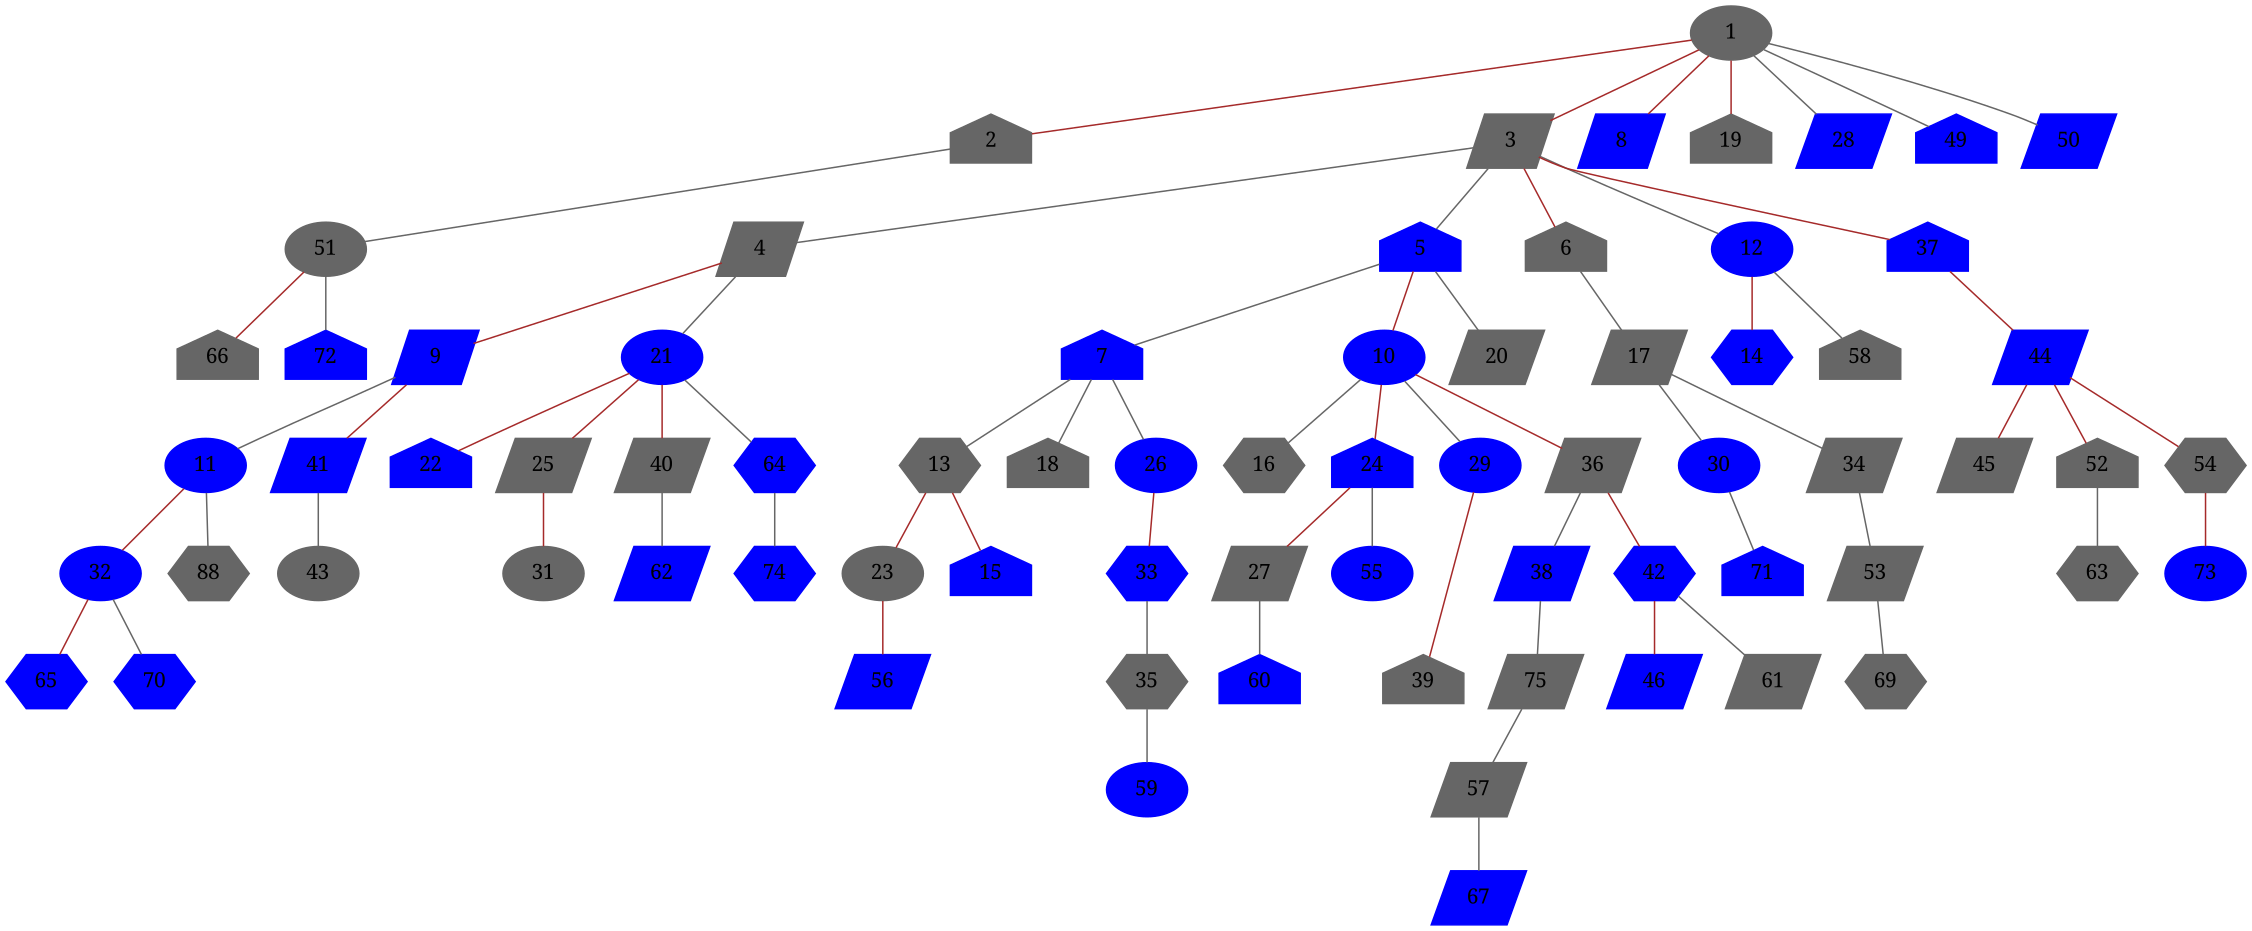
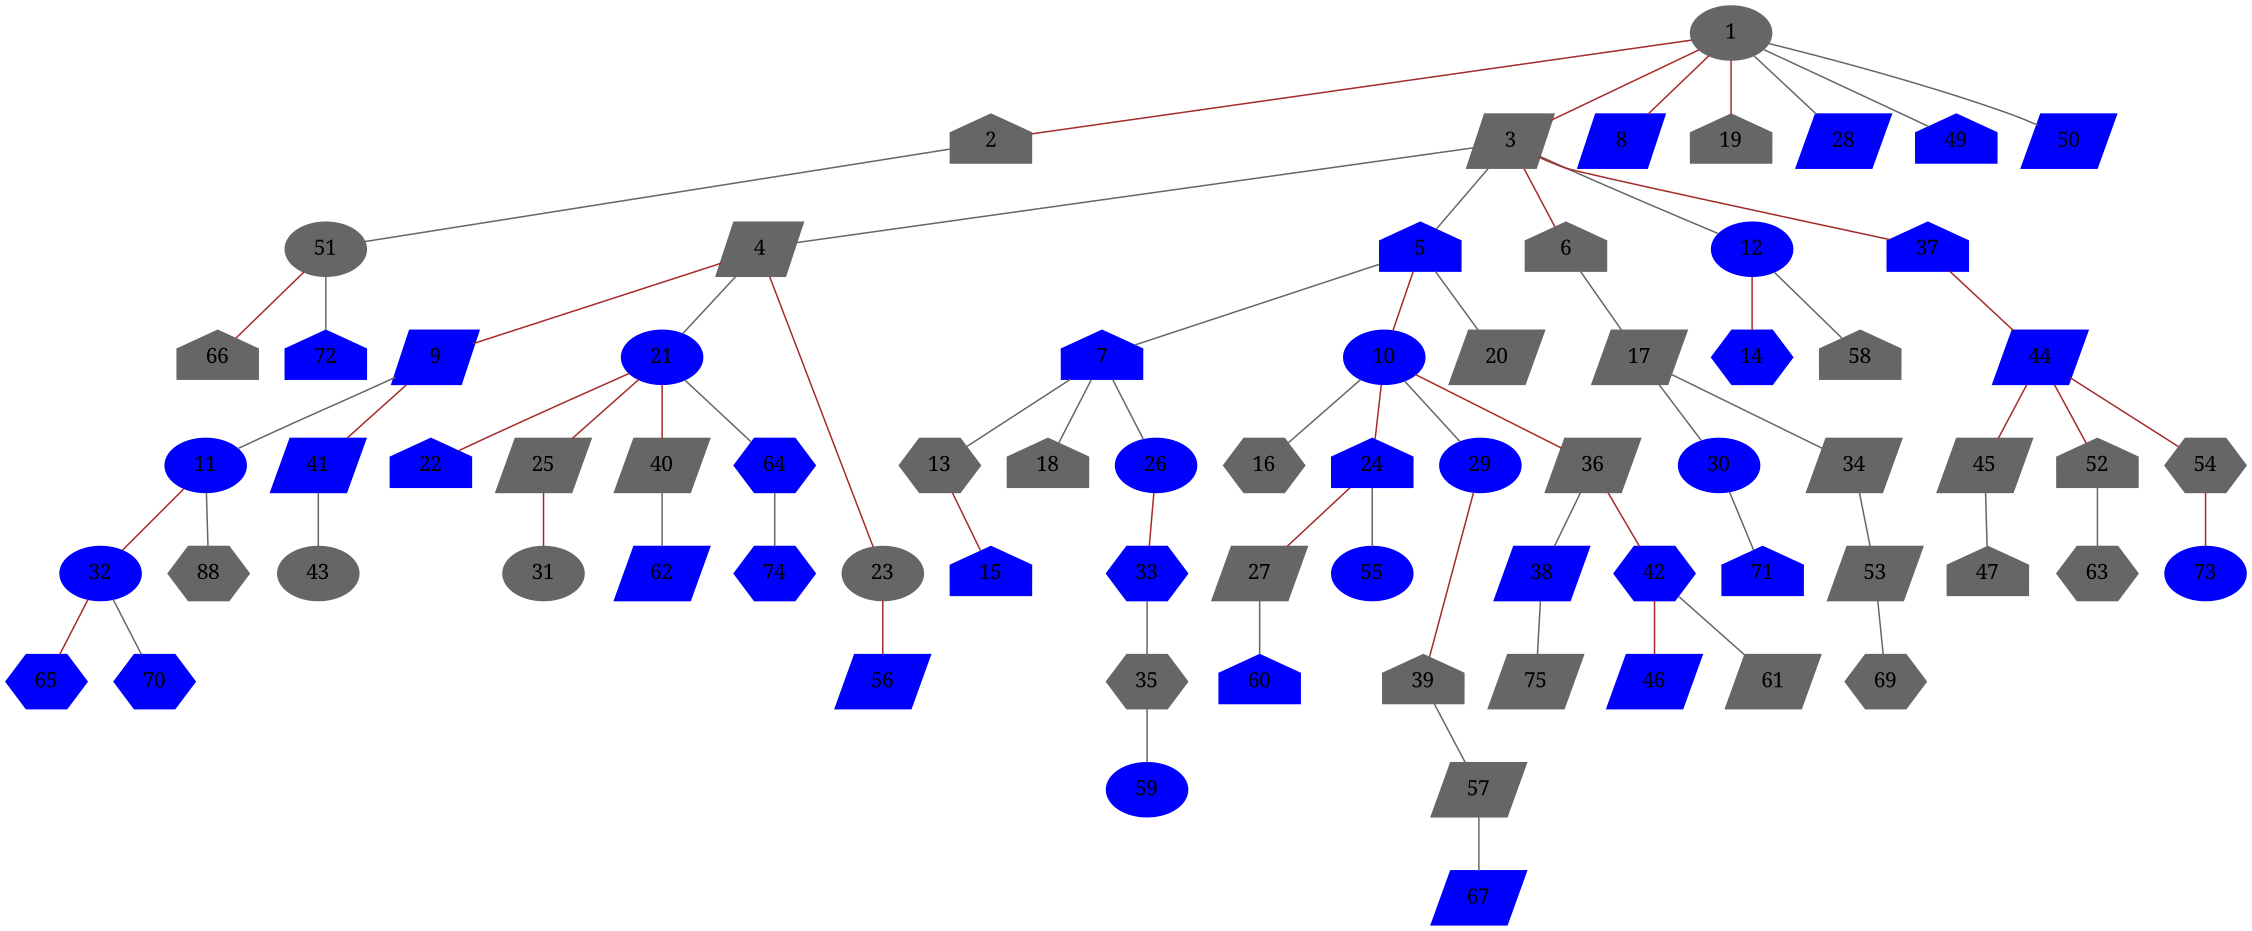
(911, 520) -> (821, 412)
none -> (1988, 574)
(1507, 736) -> (1450, 733)
